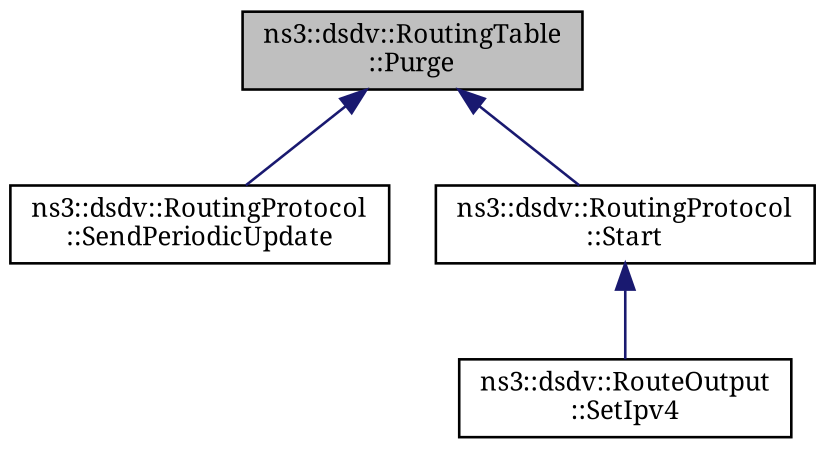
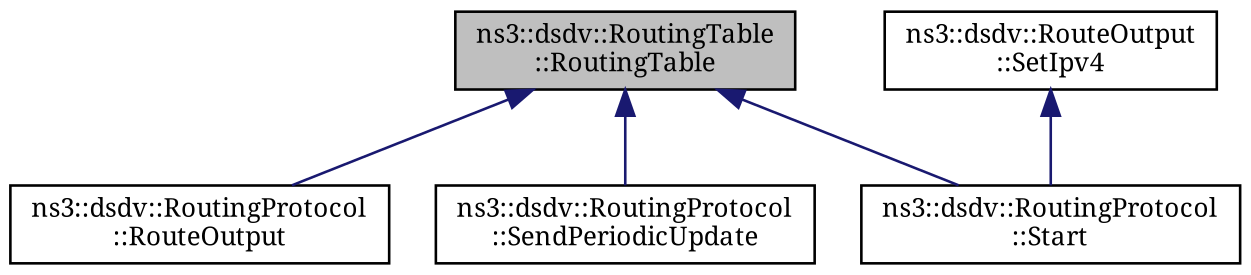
(413, 51) -> (625, 51)
none -> (200, 224)
(625, 325) -> (1051, 151)
